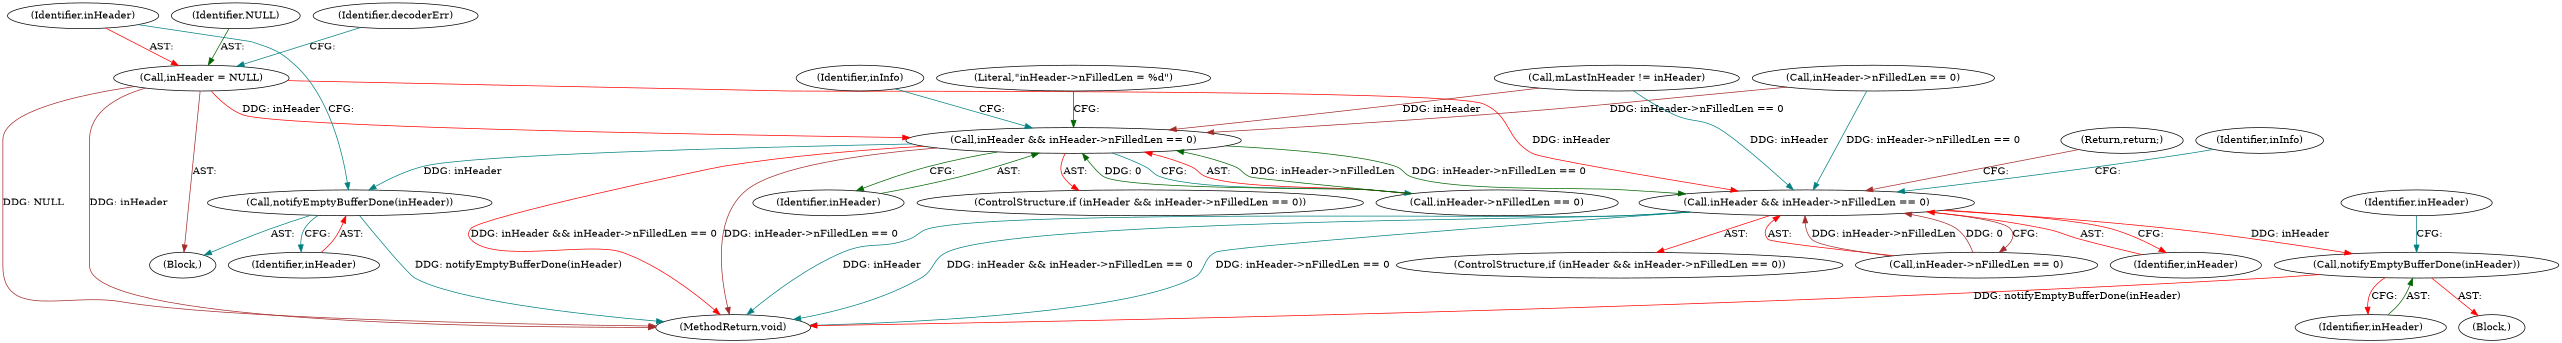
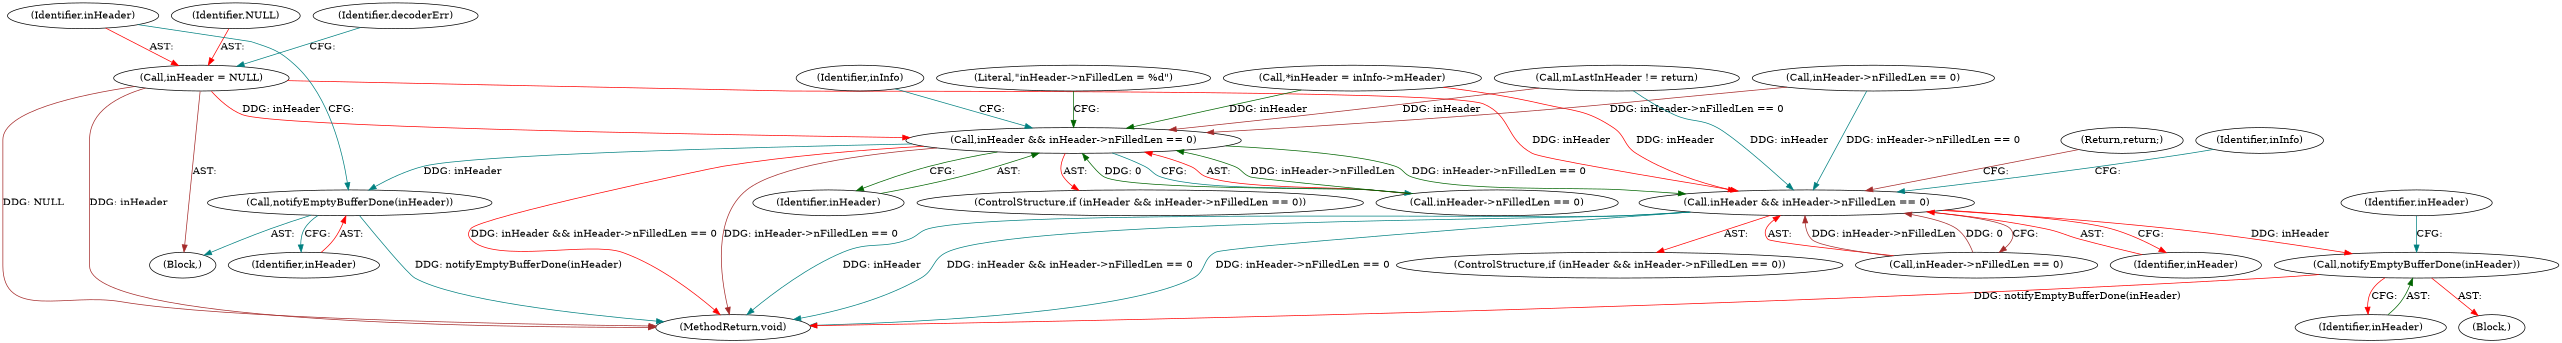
(220, 44) -> (220, 44)
none -> (1352, 78)
(1617, 78) -> (1617, 78)
